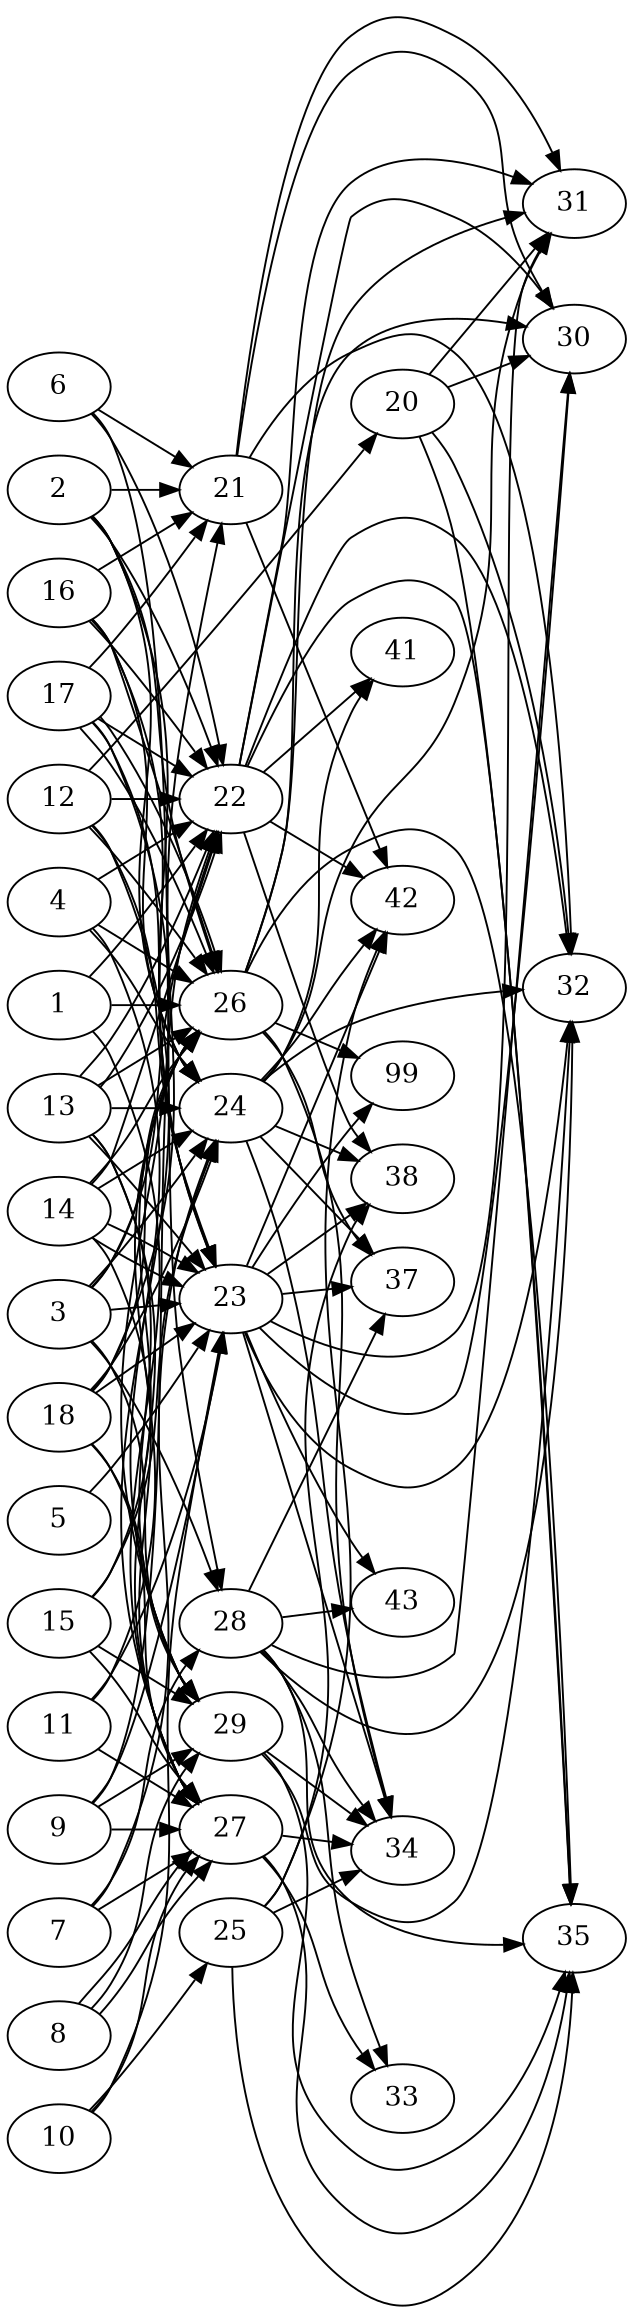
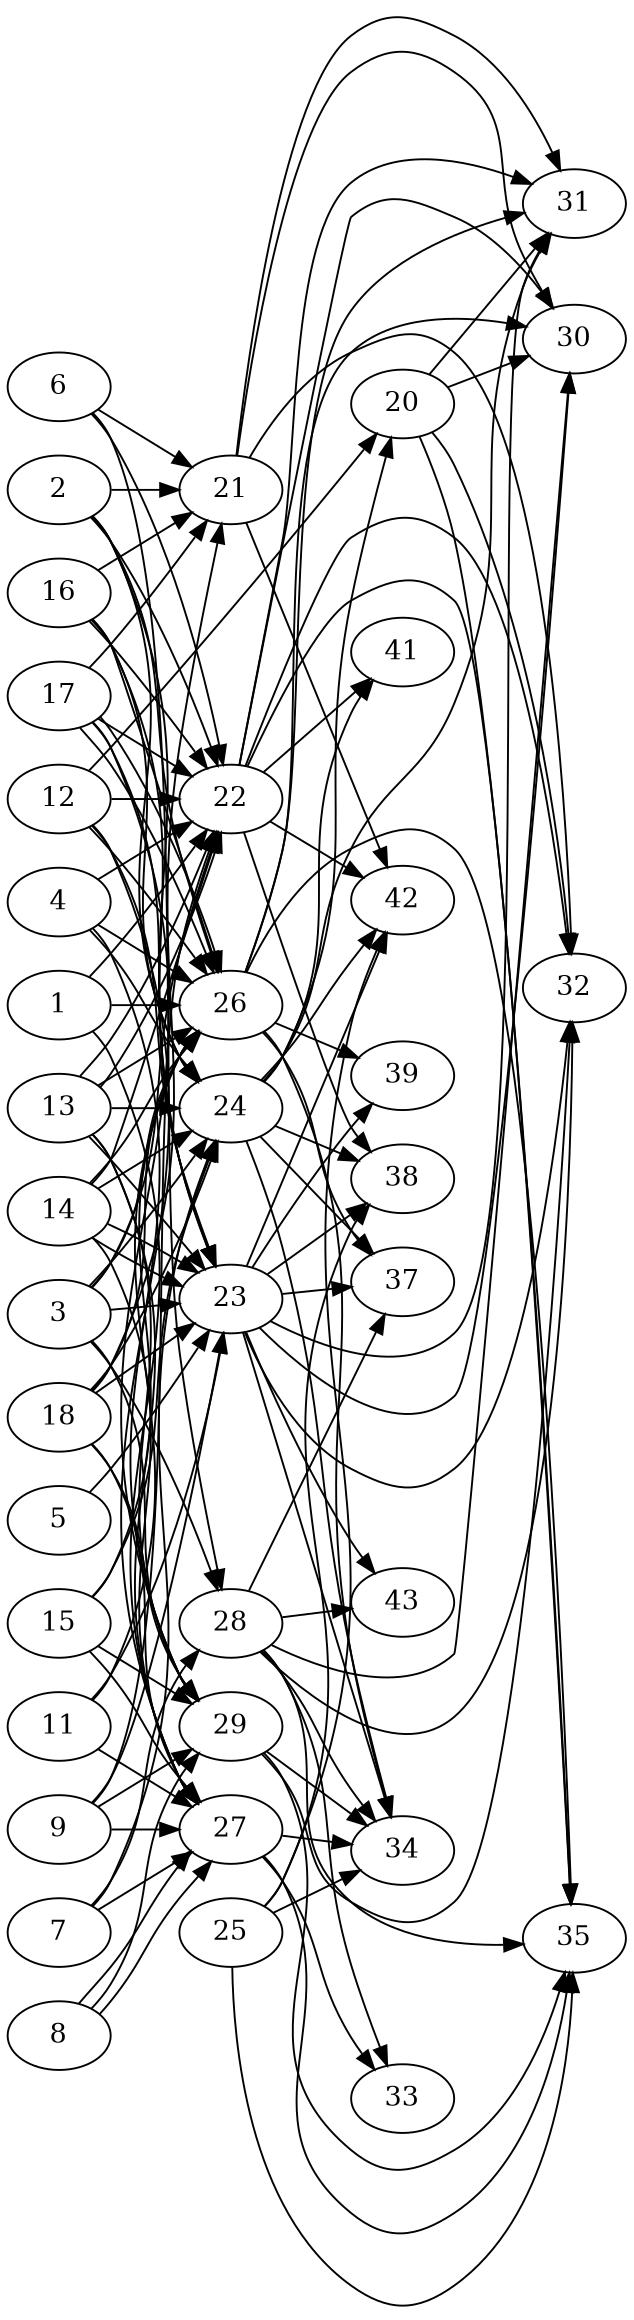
(375, 1016) -> (336, 806)
(403, 1076) -> (403, 1076)
(59, 2139) -> none
